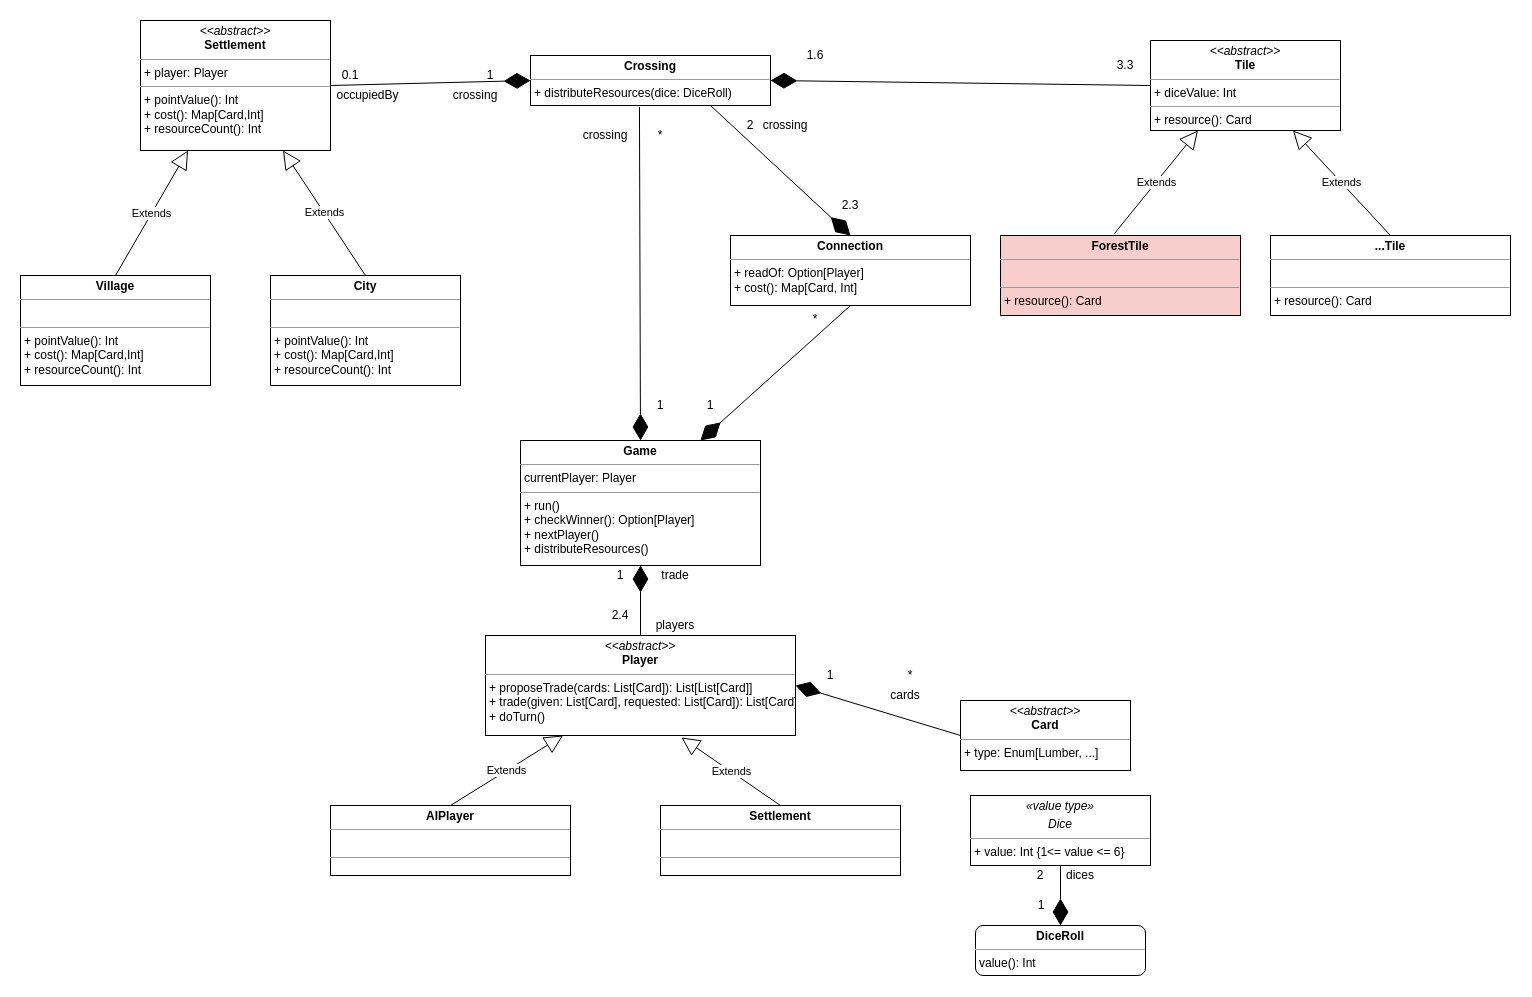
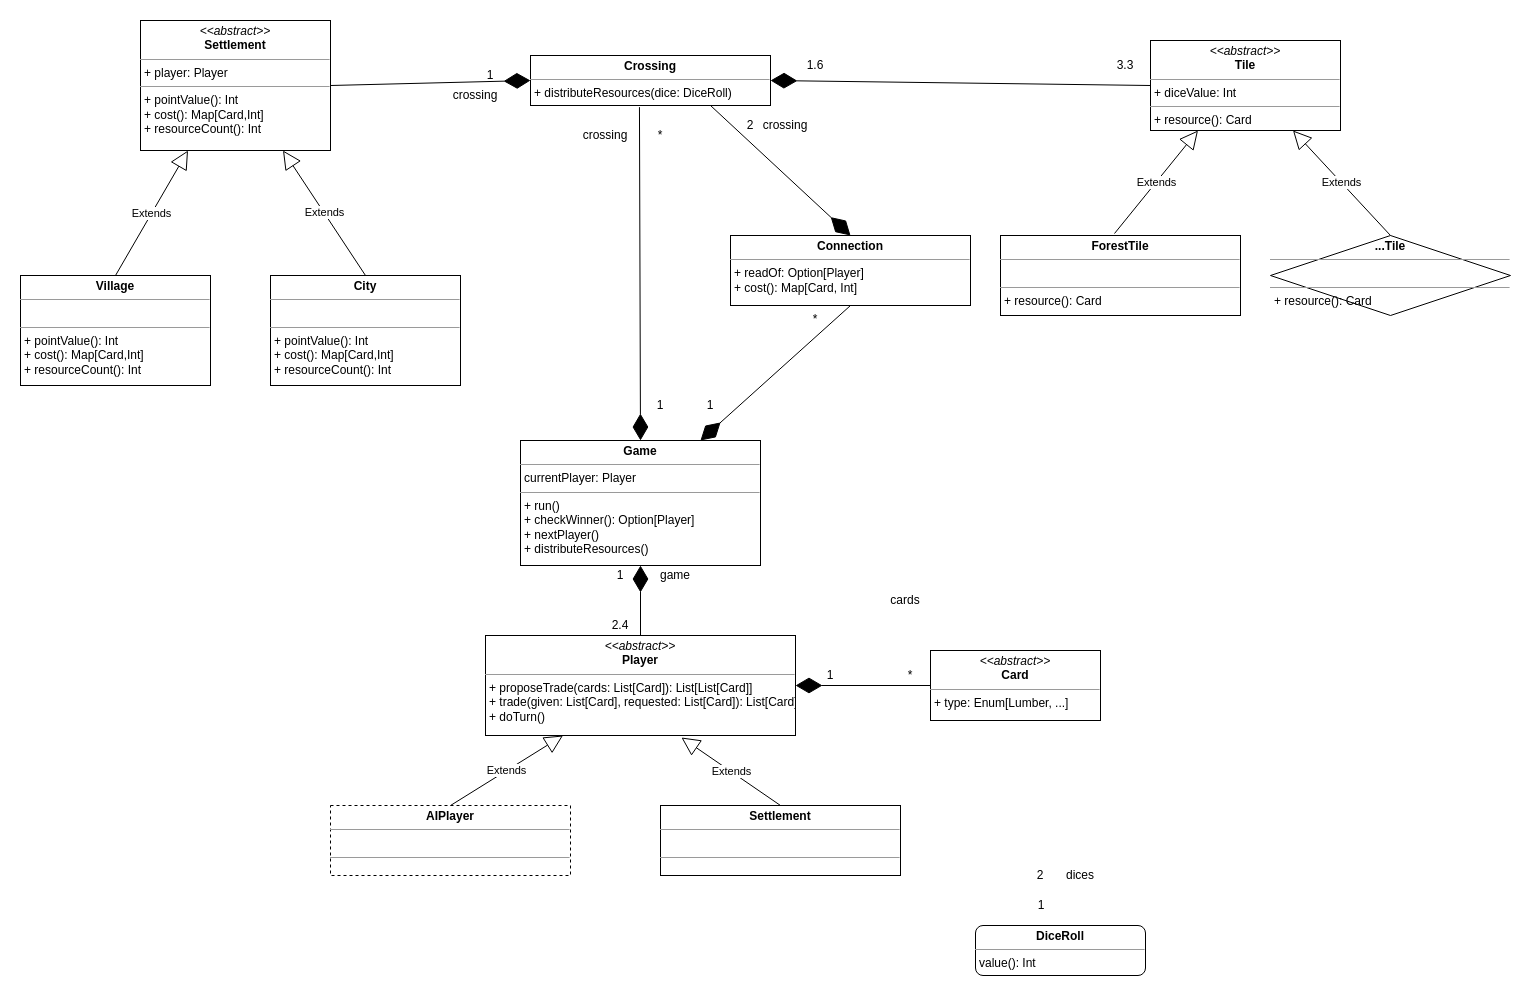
(816, 56) -> (816, 66)
(351, 76) -> none
(368, 96) -> none
(851, 206) -> none
(1121, 276) -> (1121, 276)
(1391, 276) -> (1391, 276)
(676, 576) -> (676, 576)
(621, 616) -> (621, 626)
(676, 626) -> none
(906, 696) -> (906, 601)
(1046, 736) -> (1016, 686)
(1061, 831) -> none
(451, 841) -> (451, 841)
(1061, 883) -> none
